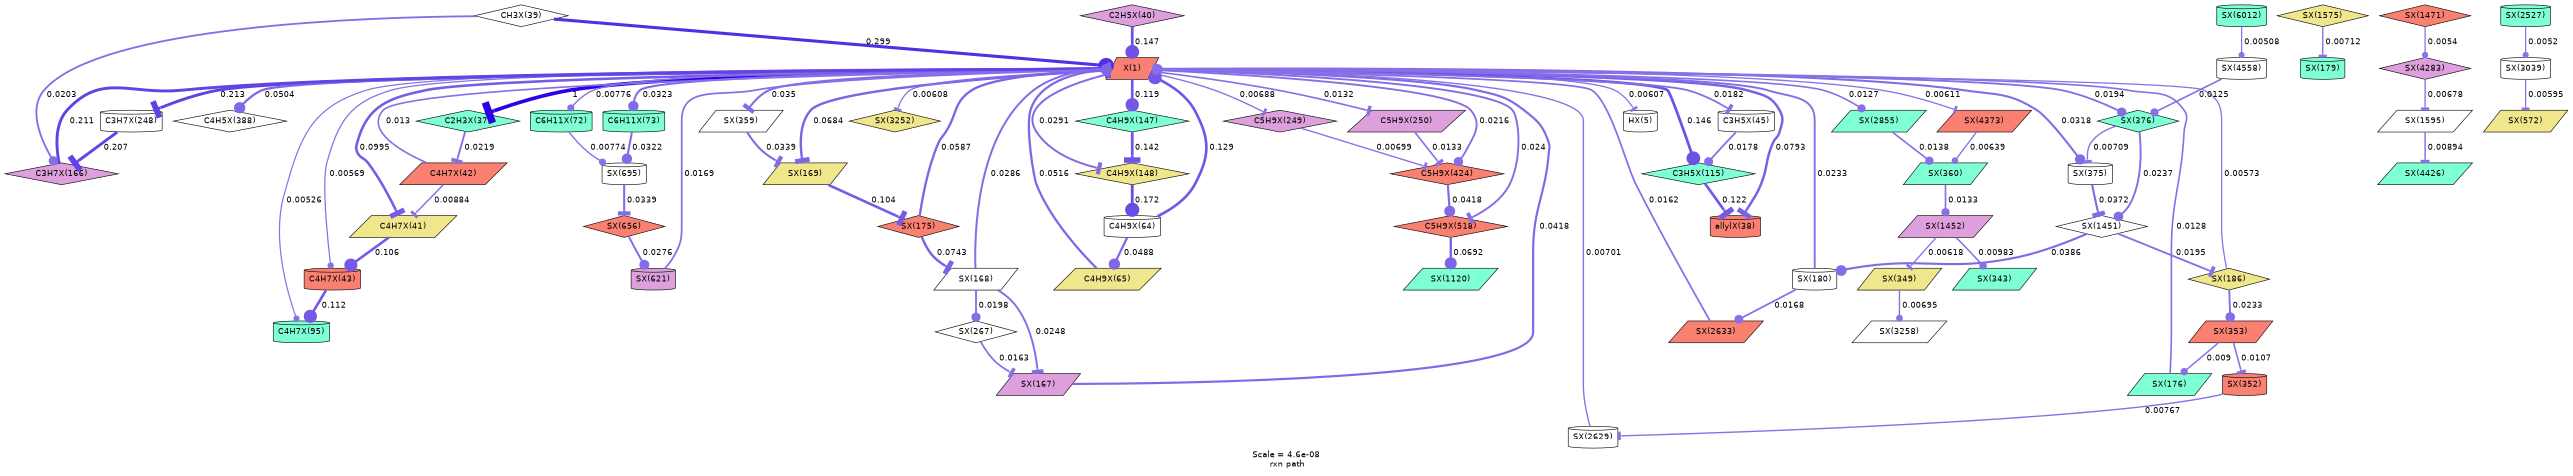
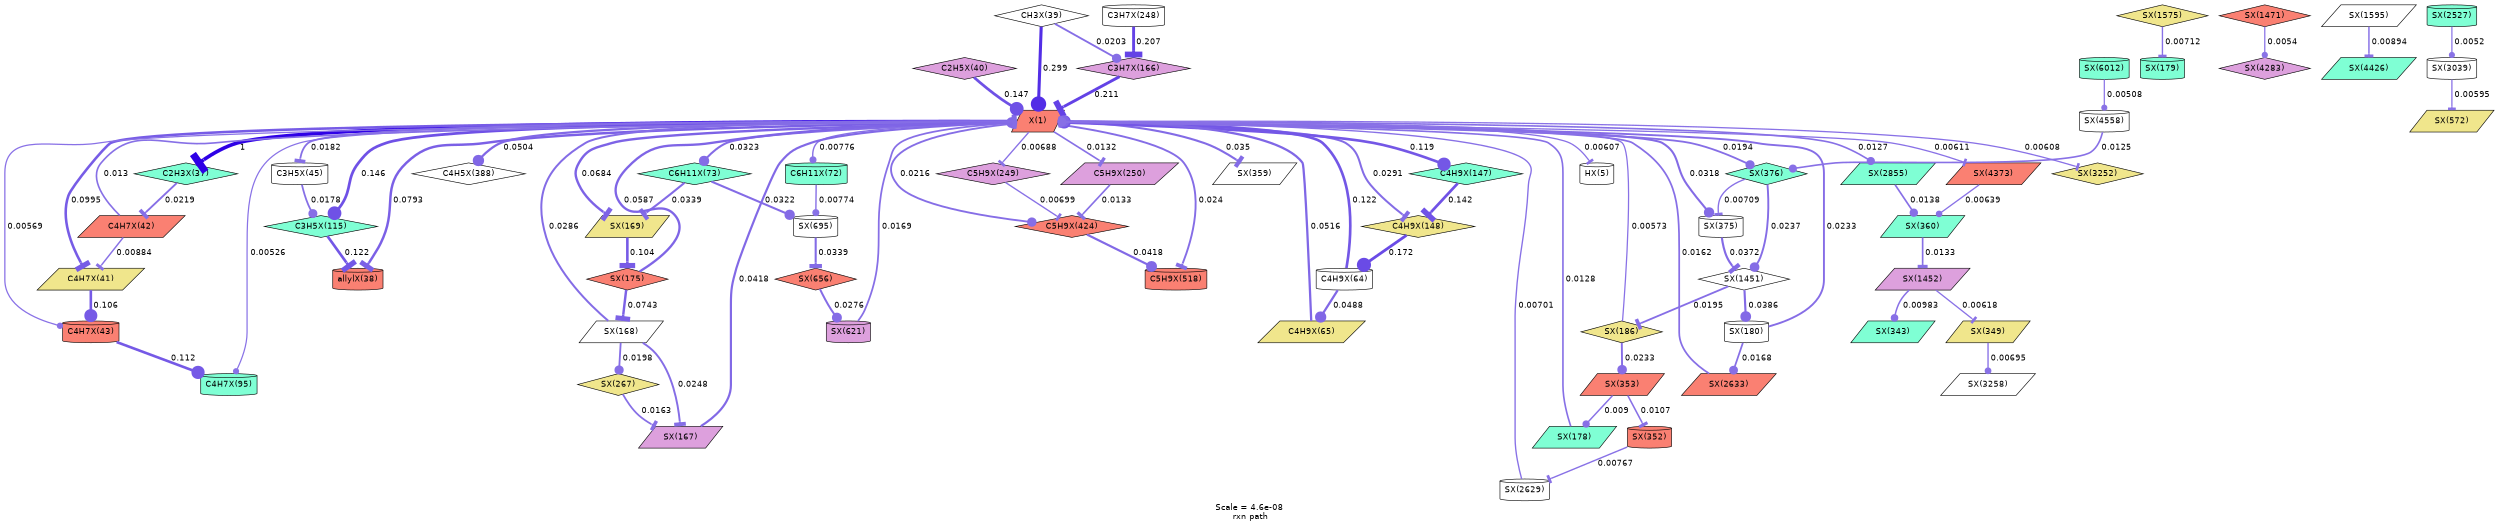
(634, 74) -> none
(2425, 93) -> none
(634, 121) -> (695, 174)
(1221, 147) -> (1364, 200)
(759, 148) -> (666, 198)
(1946, 197) -> (1923, 251)
(1451, 226) -> (1176, 279)
(1451, 279) -> none
(976, 332) -> (618, 385)
(2170, 385) -> (1574, 437)
